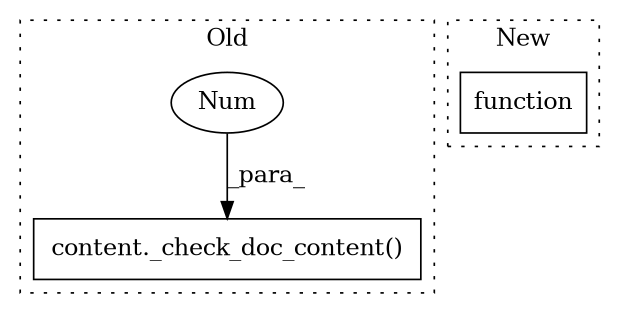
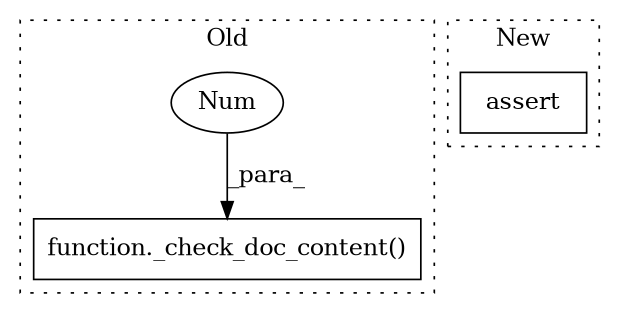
(524, 103) -> (524, 103)
(227, 249) -> (227, 249)
